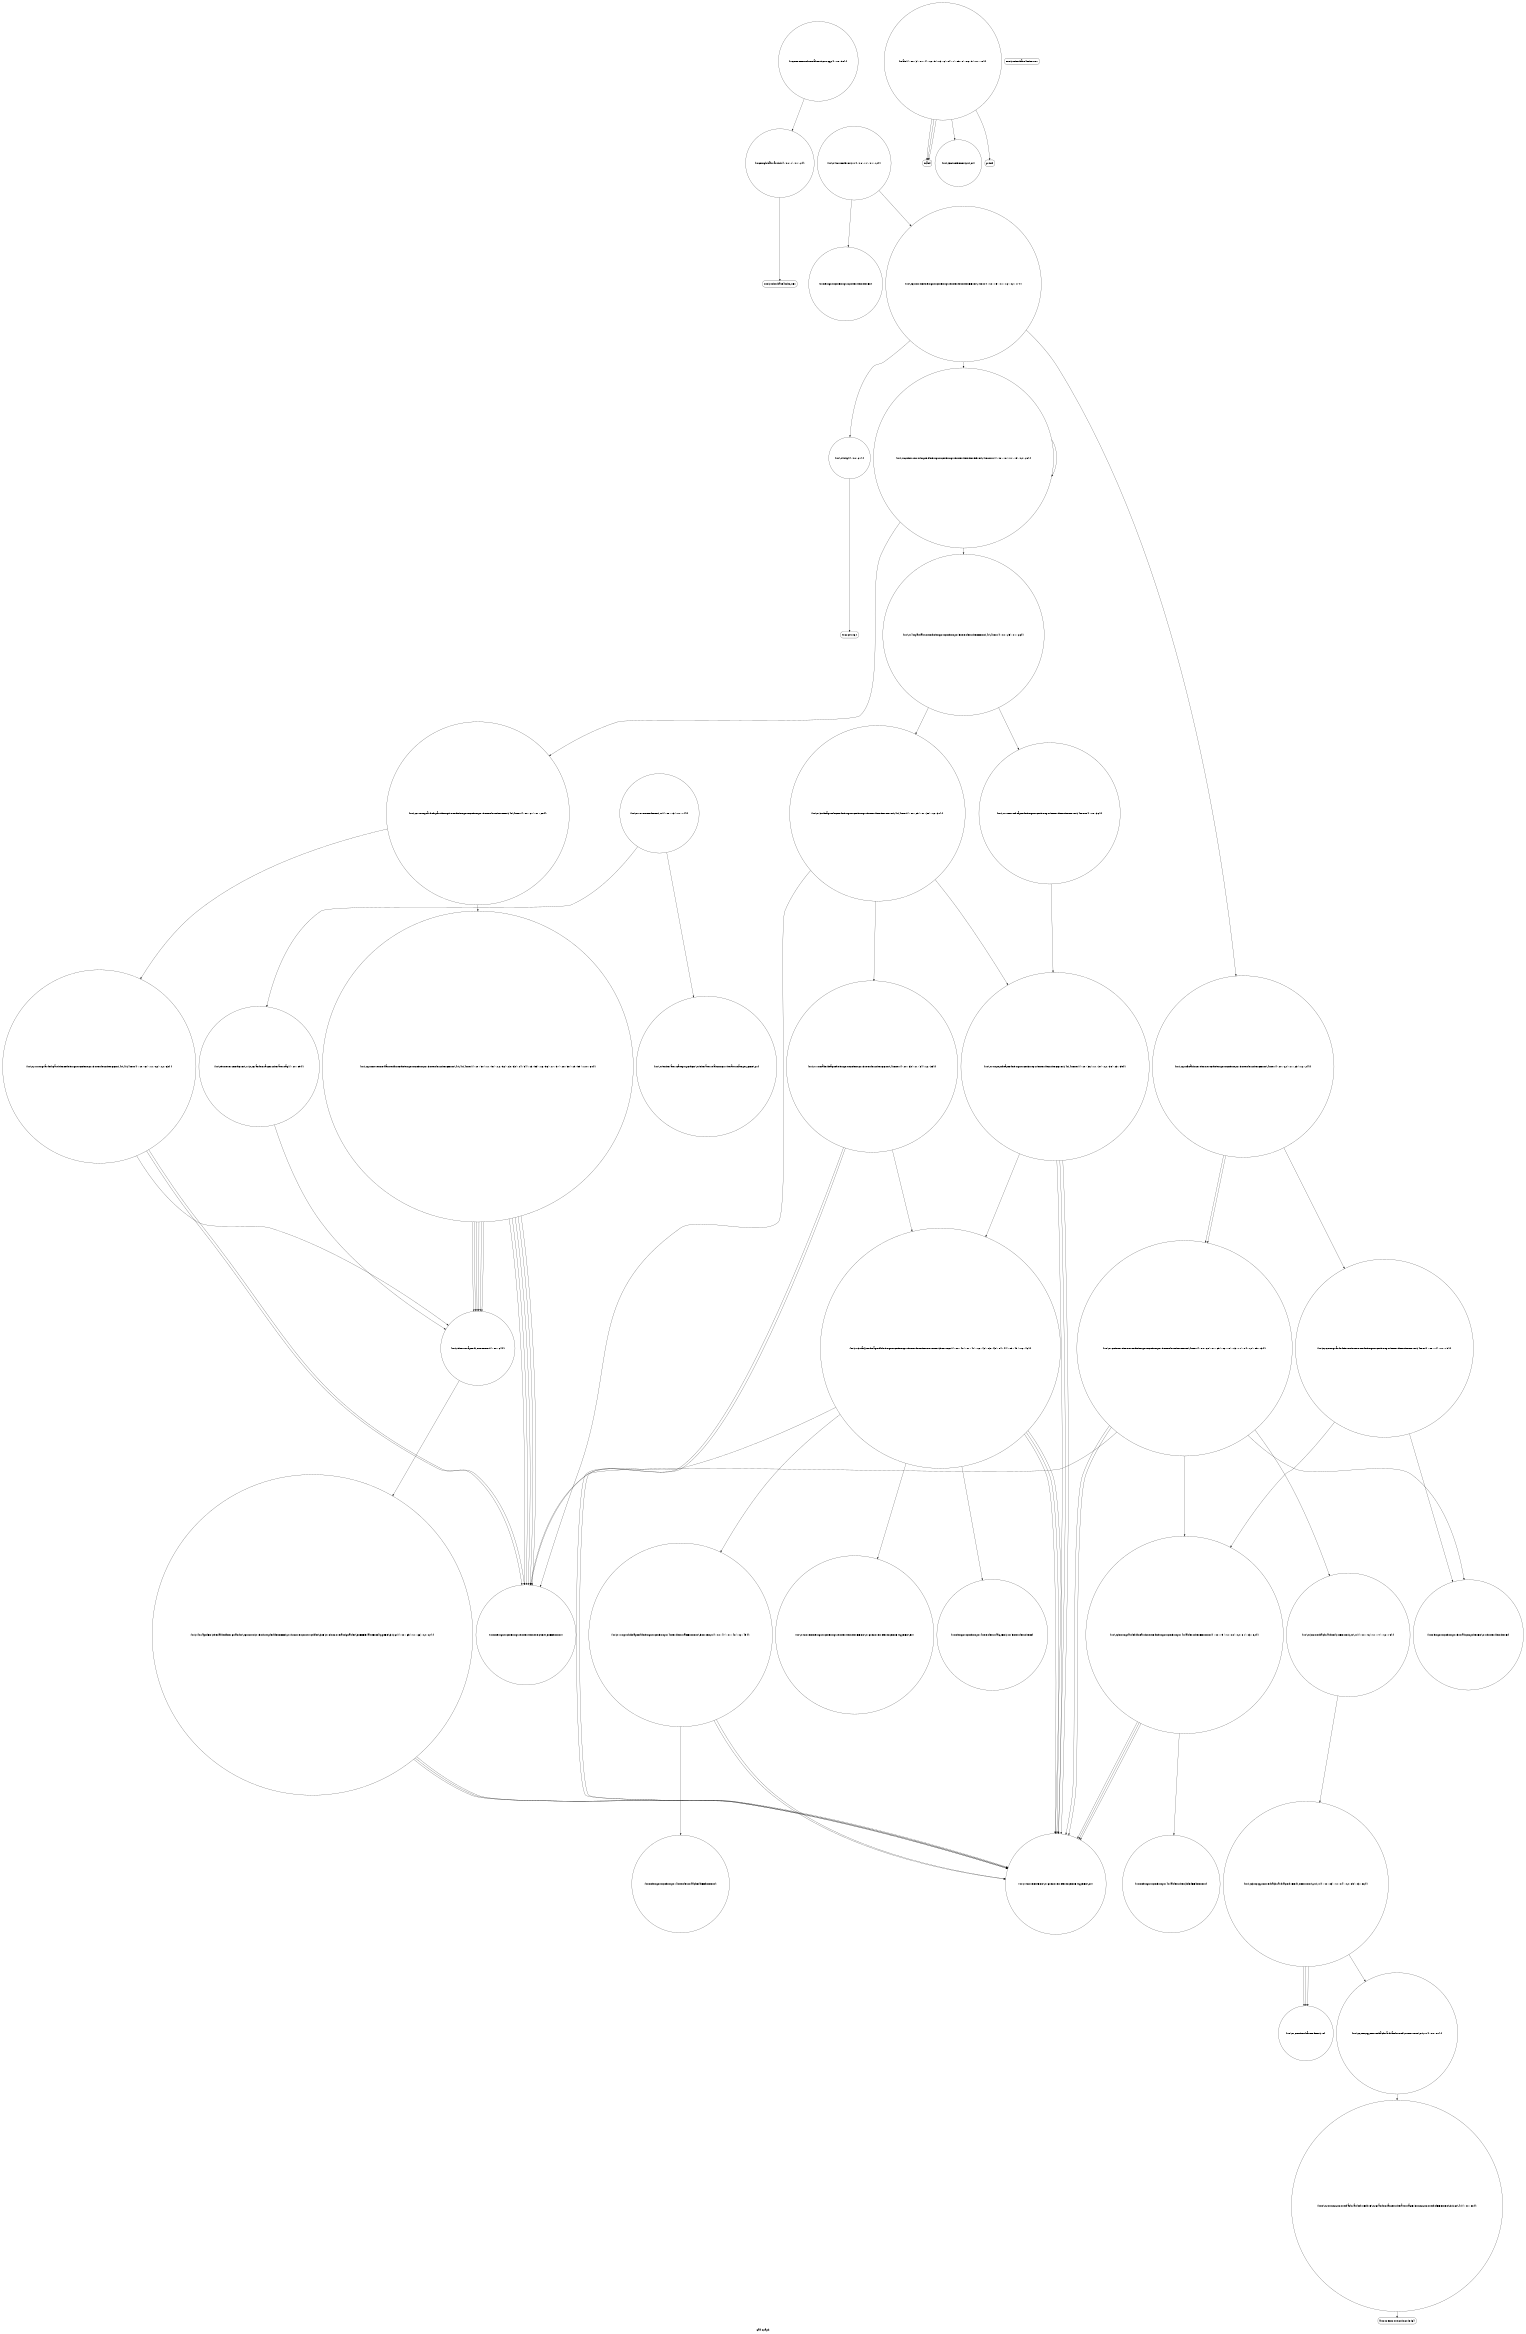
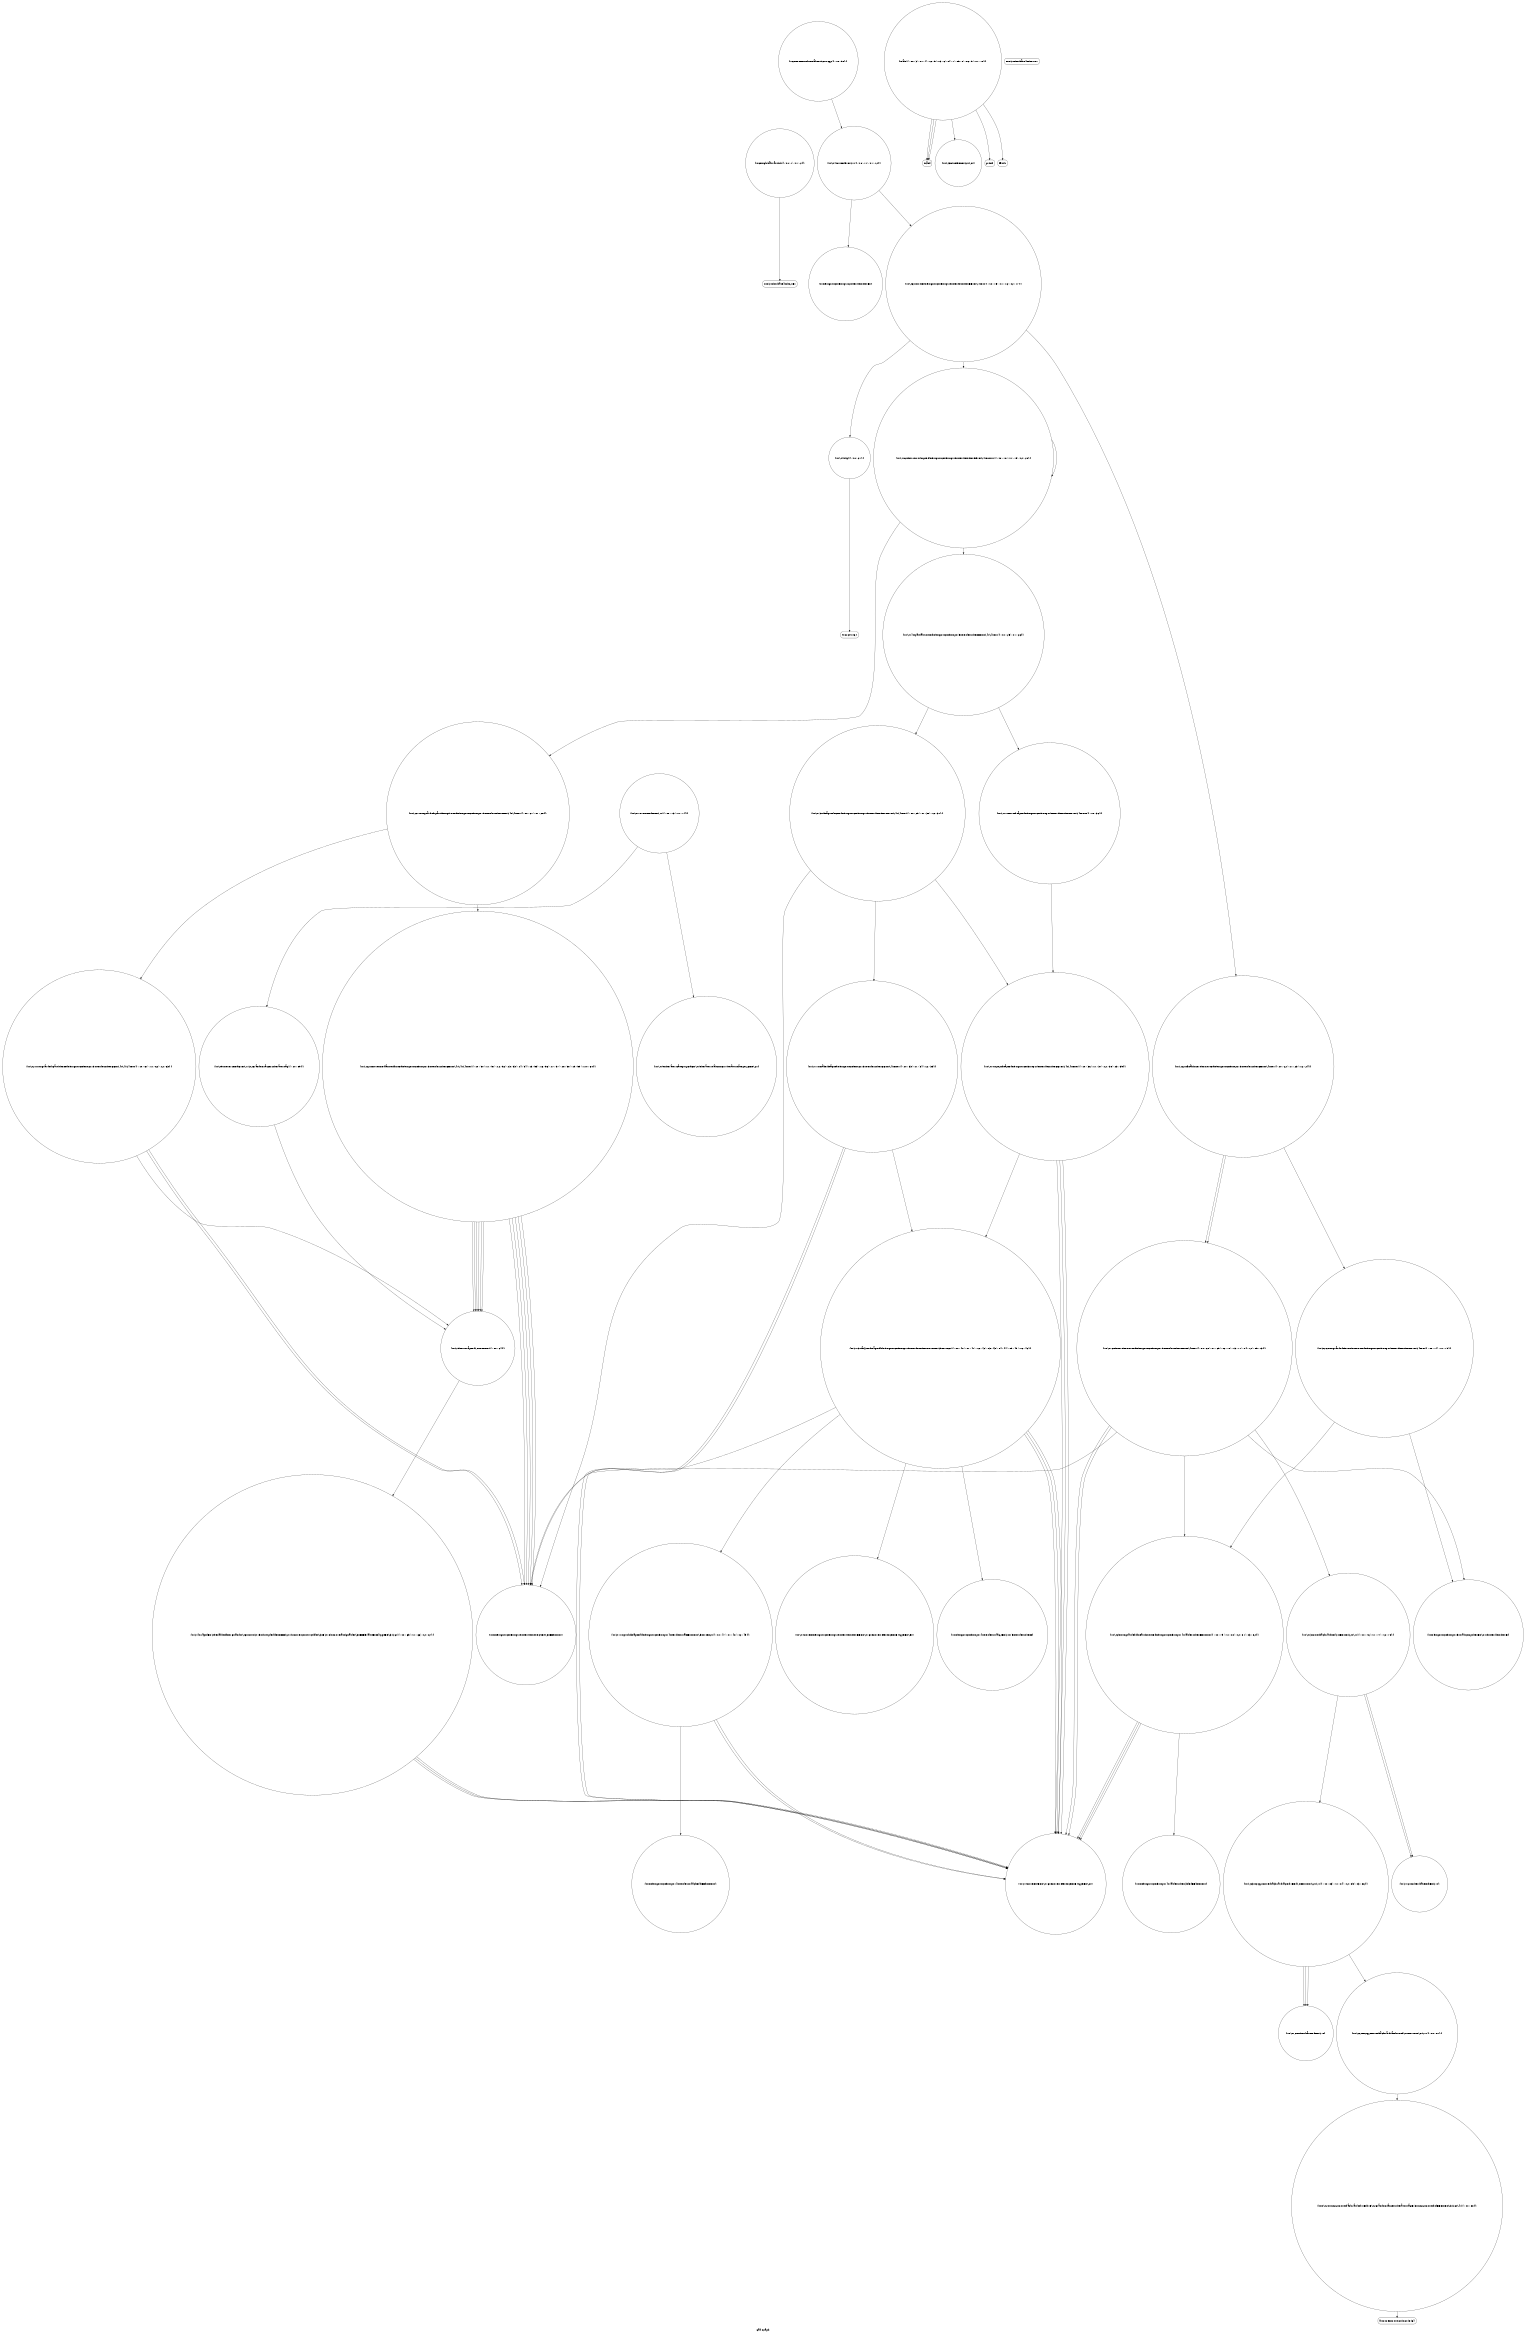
(798, 114) -> (836, 113)
none -> (1003, 163)
none -> (1420, 1884)
